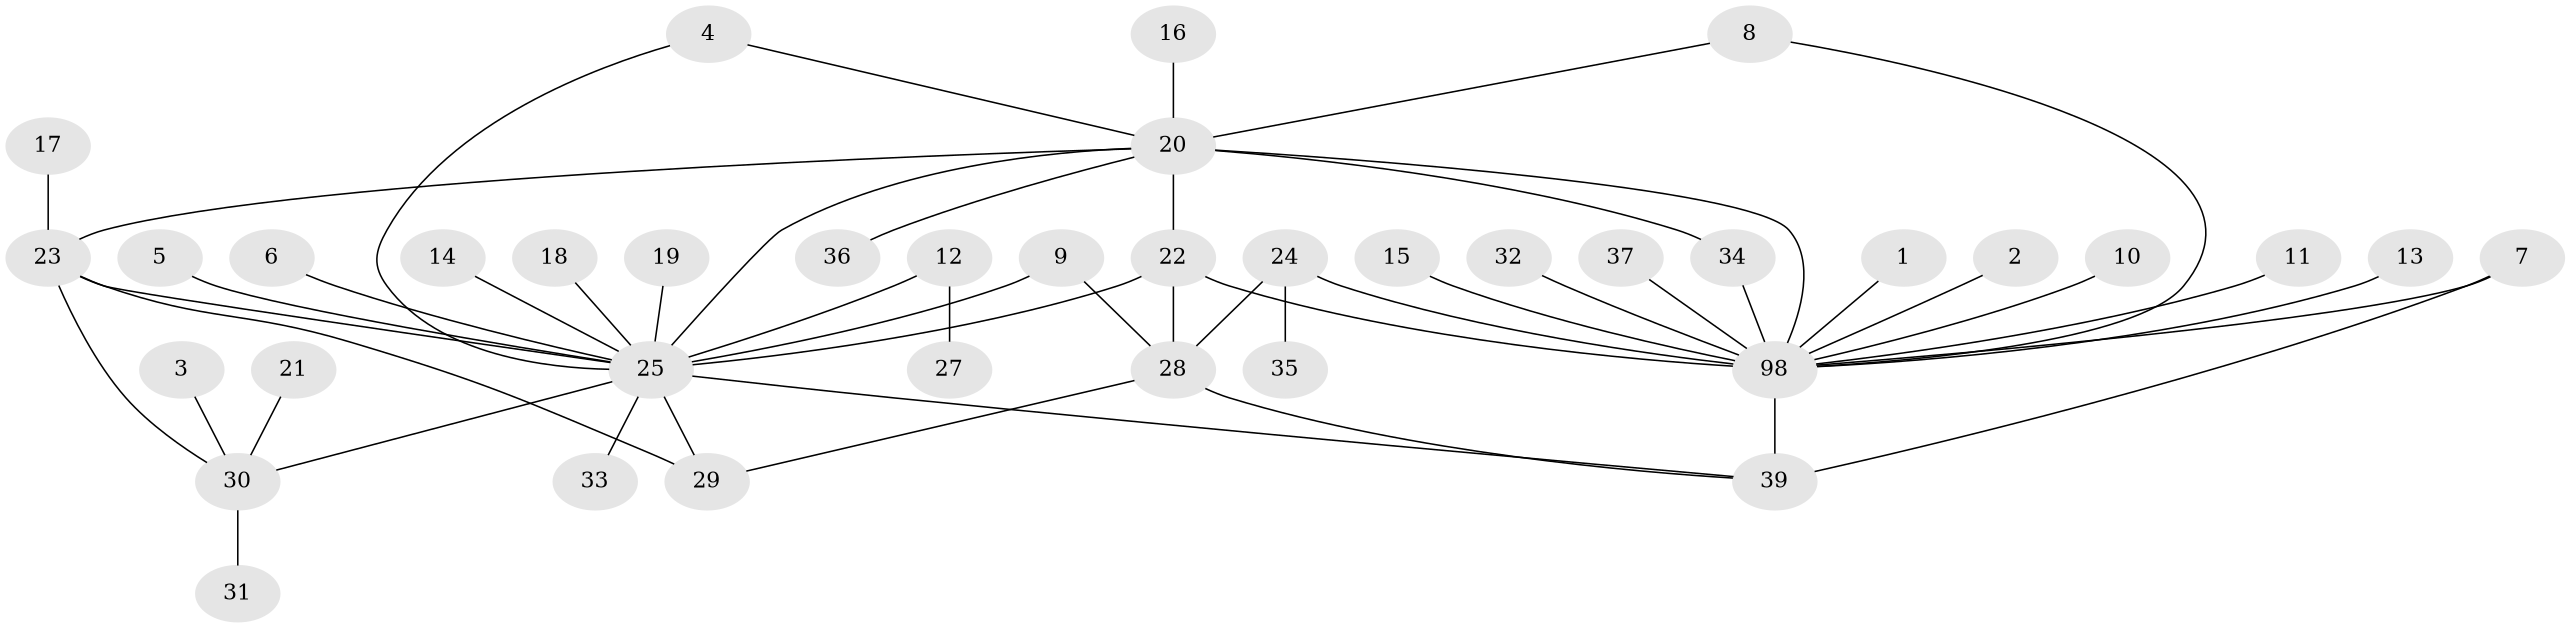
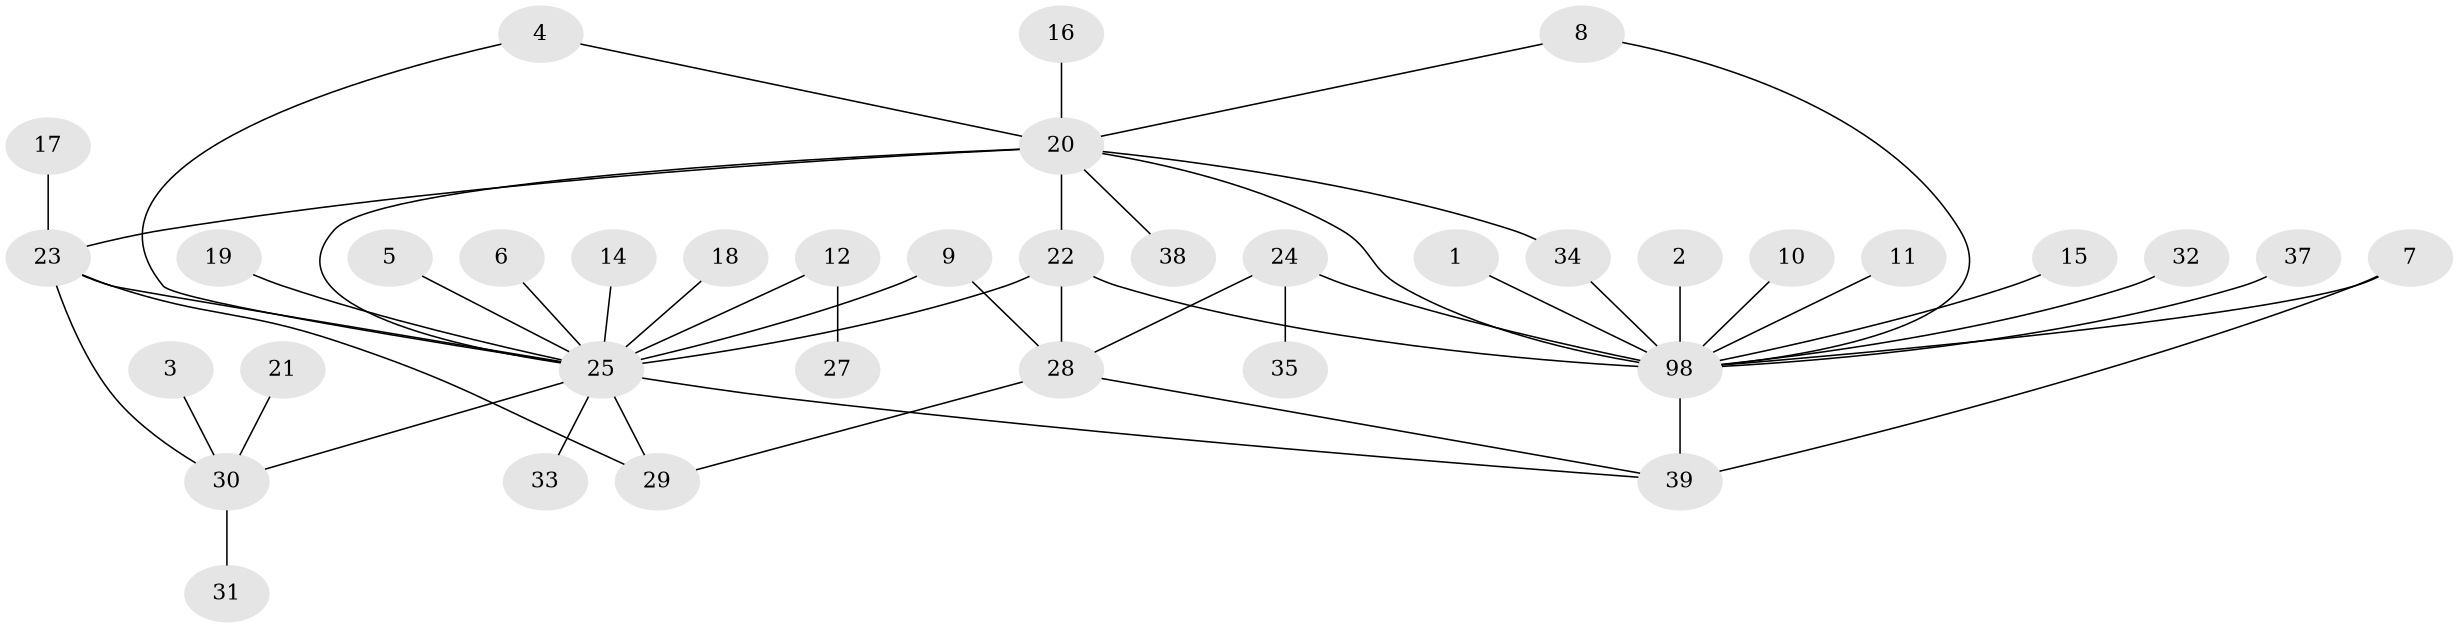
(838, 258) -> (1173, 258)
(2411, 258) -> none
